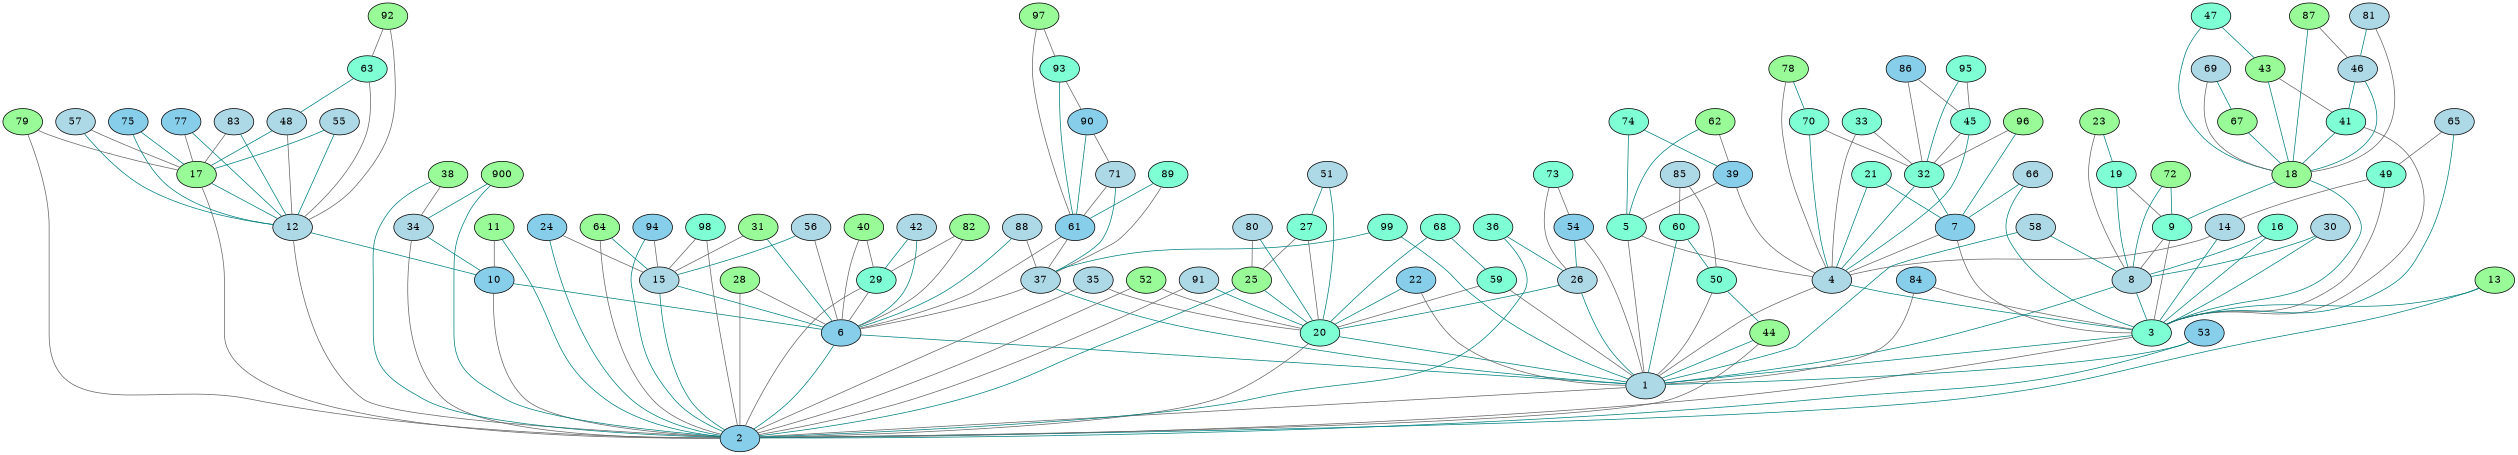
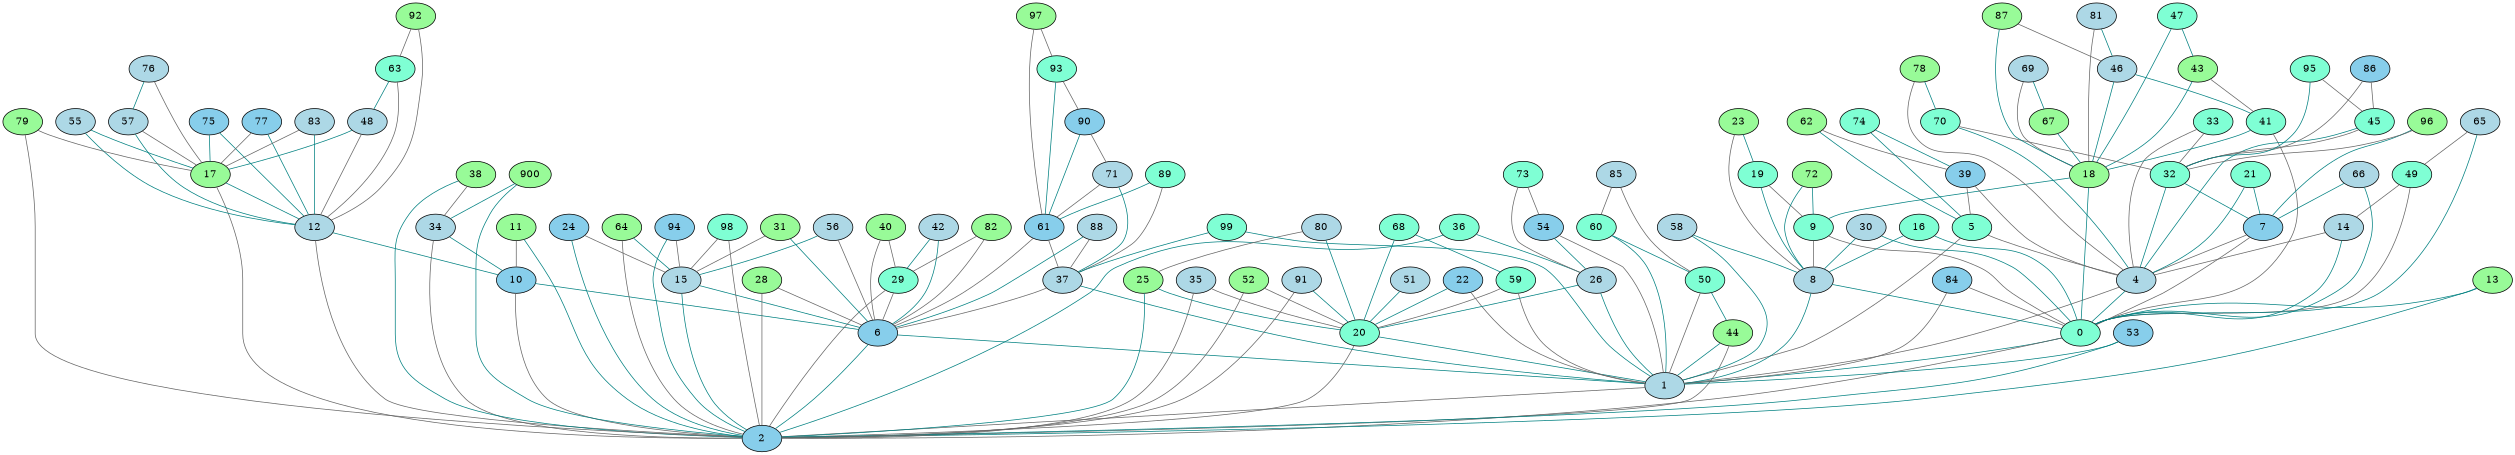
none -> (149, 69)
(1307, 227) -> none
(2152, 333) -> (2080, 333)
